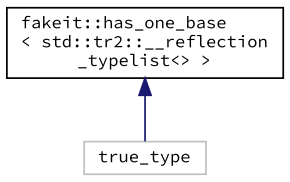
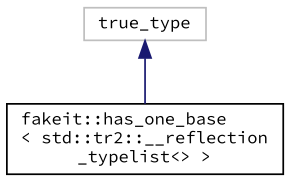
(145, 119) -> (145, 81)
